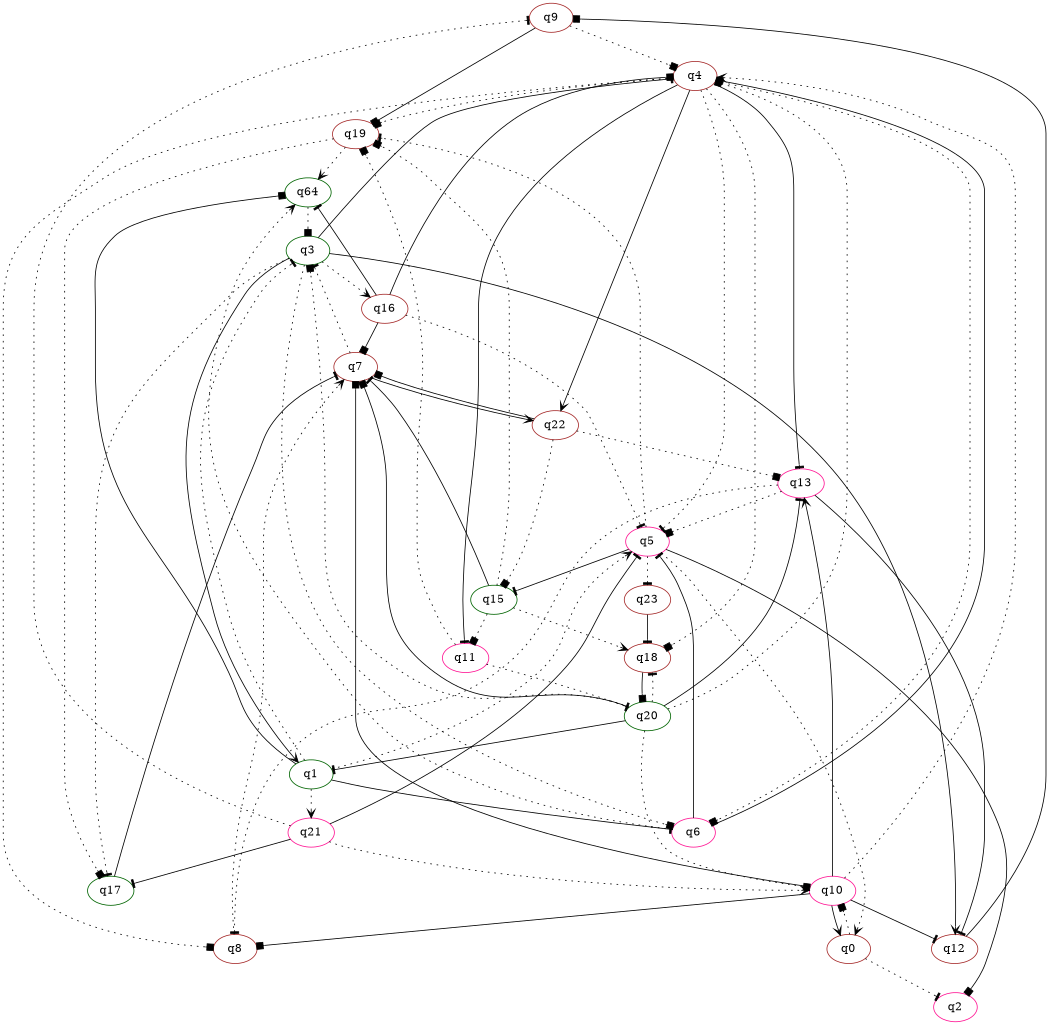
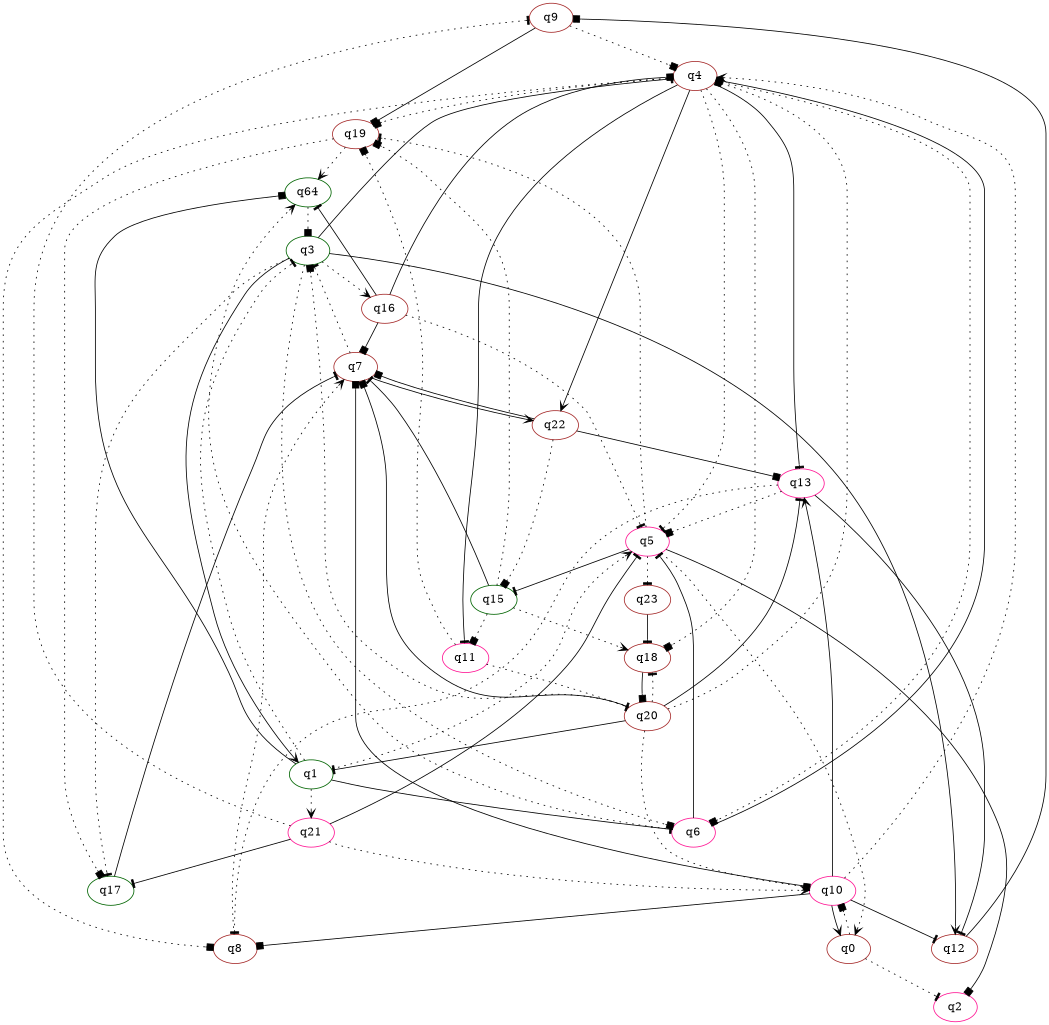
(674, 453) -> (674, 453)
(647, 716) -> (647, 716)
